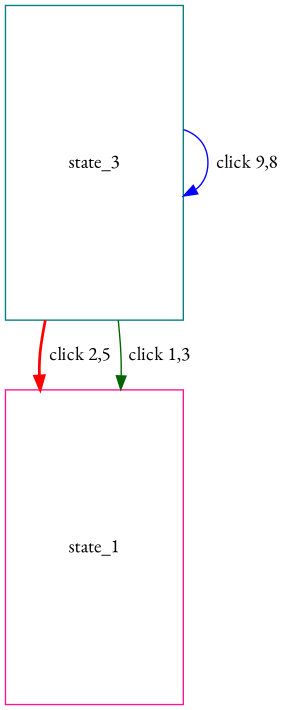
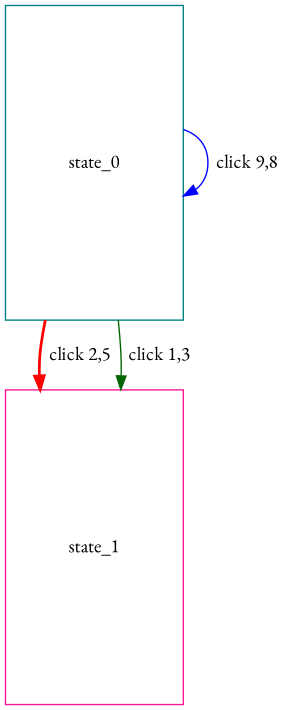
(94, 163) -> (94, 163)
